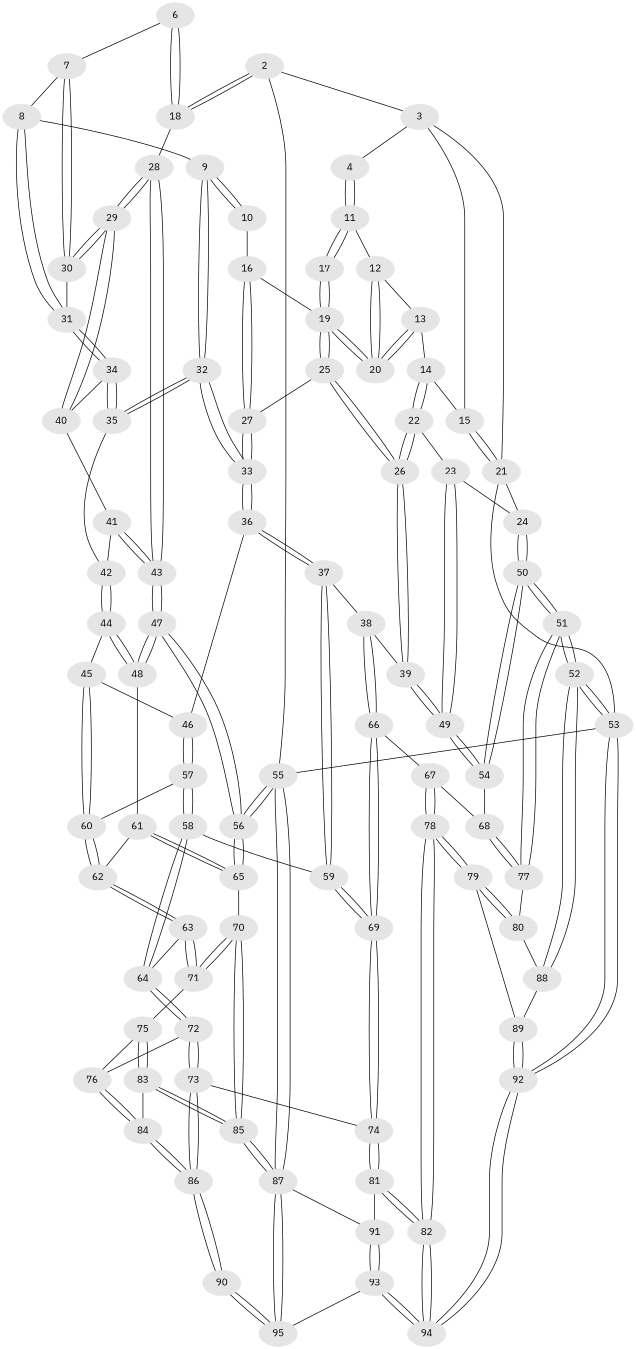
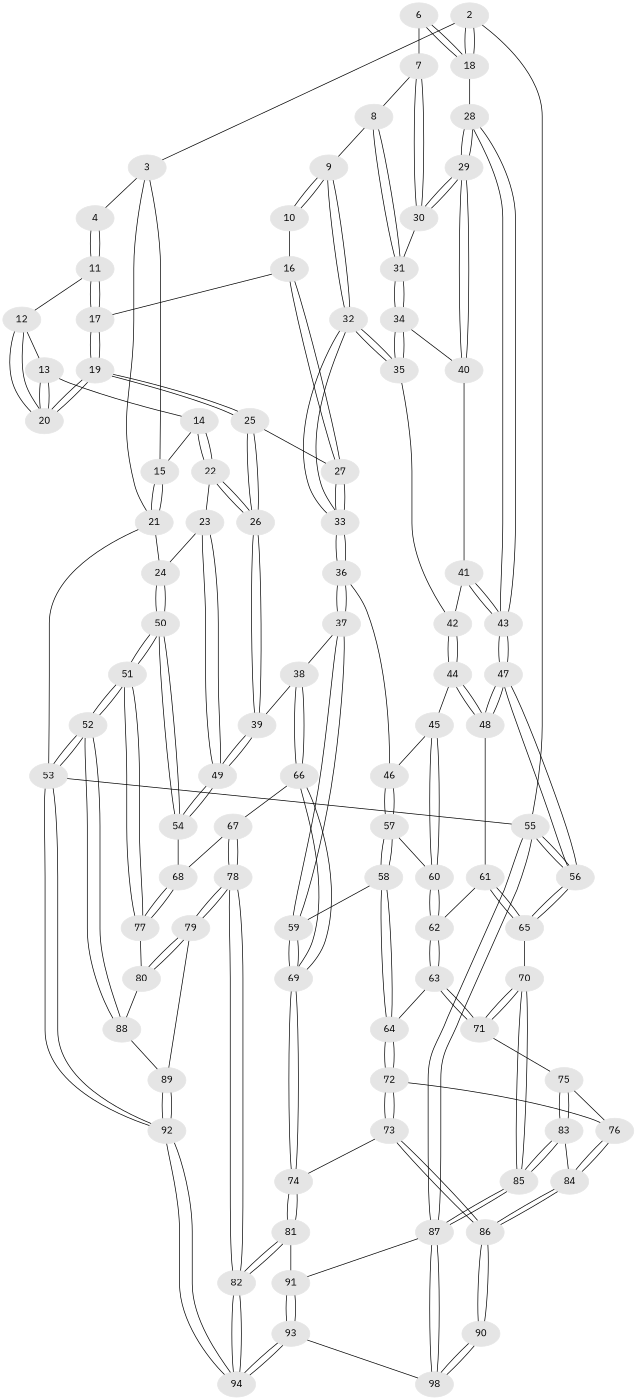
(281, 291) -> (192, 294)
(278, 1334) -> (434, 1384)
